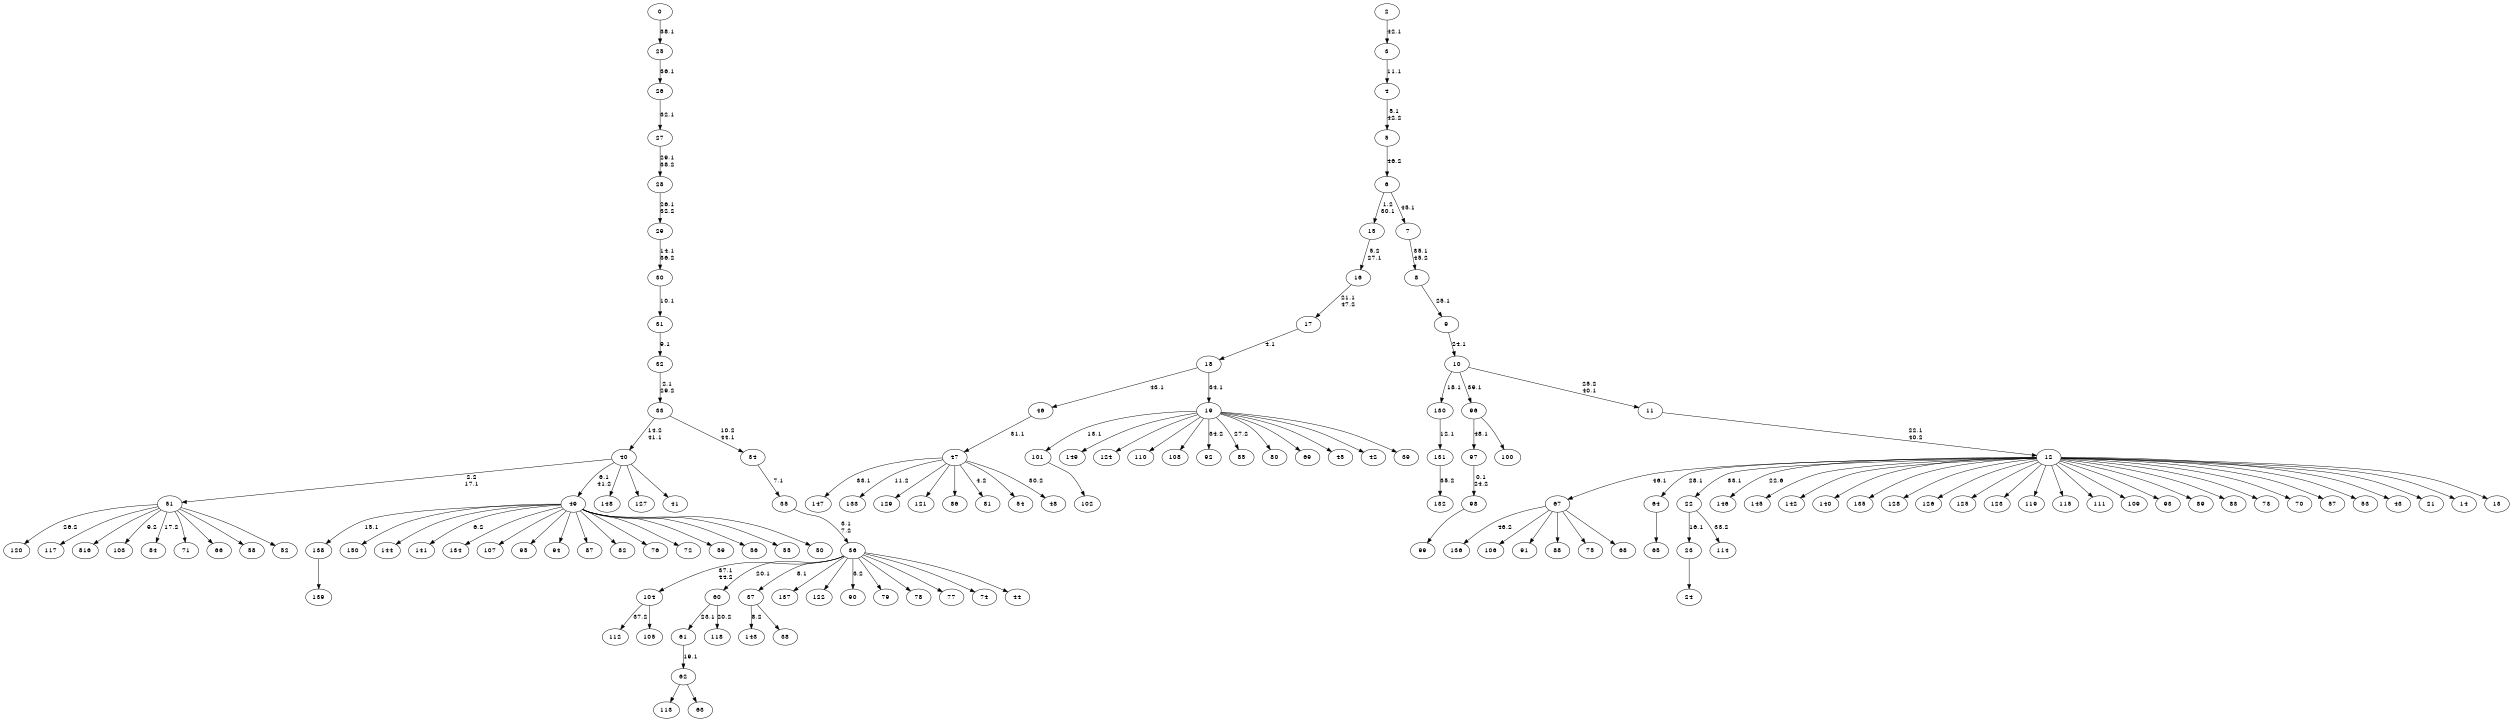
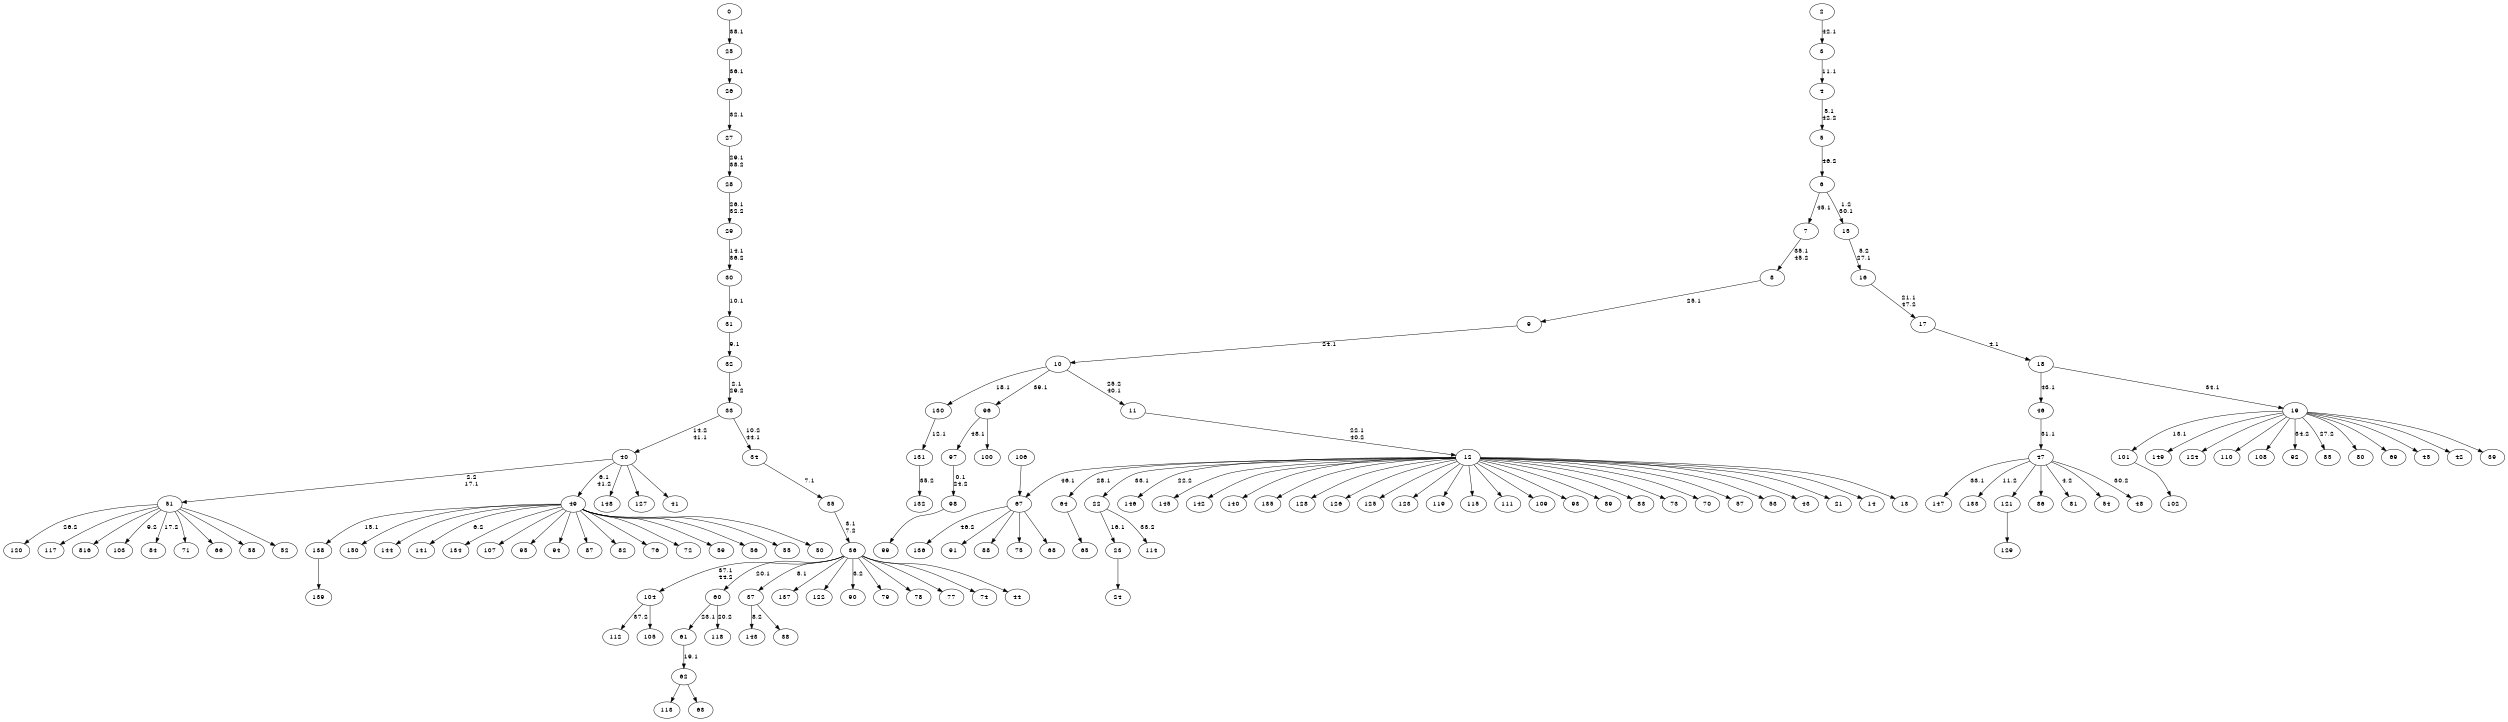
(923, 479) -> (2007, 525)
(1776, 481) -> (1185, 481)
(1526, 526) -> (1021, 478)
